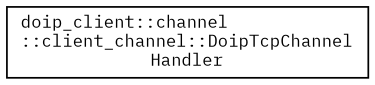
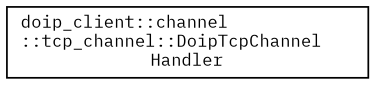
(188, 42) -> (188, 42)
